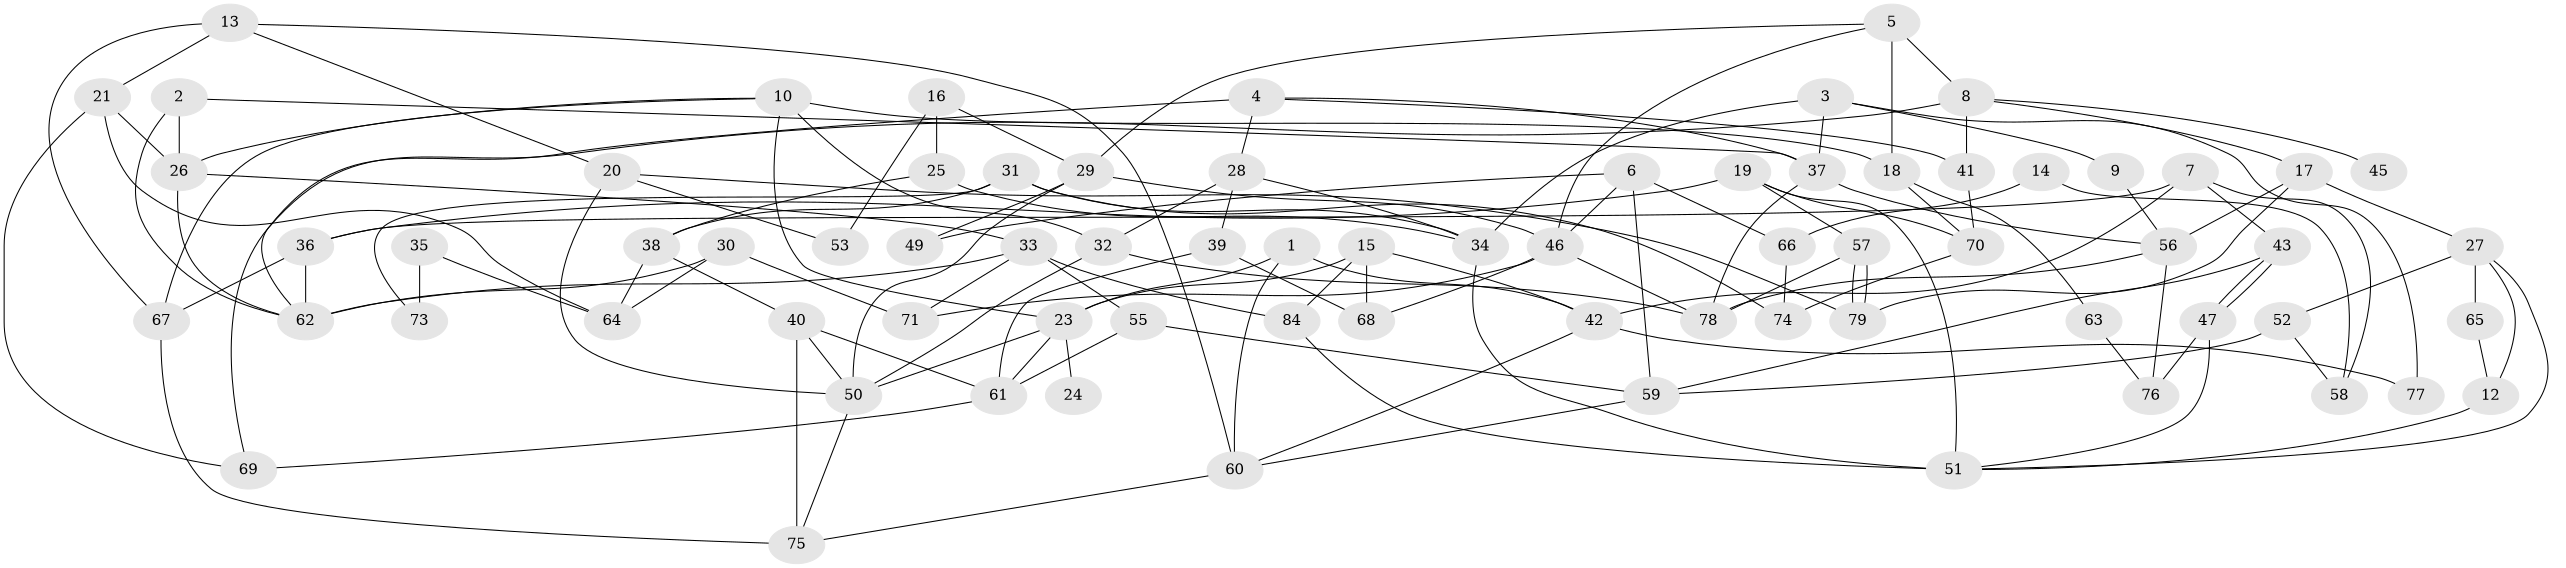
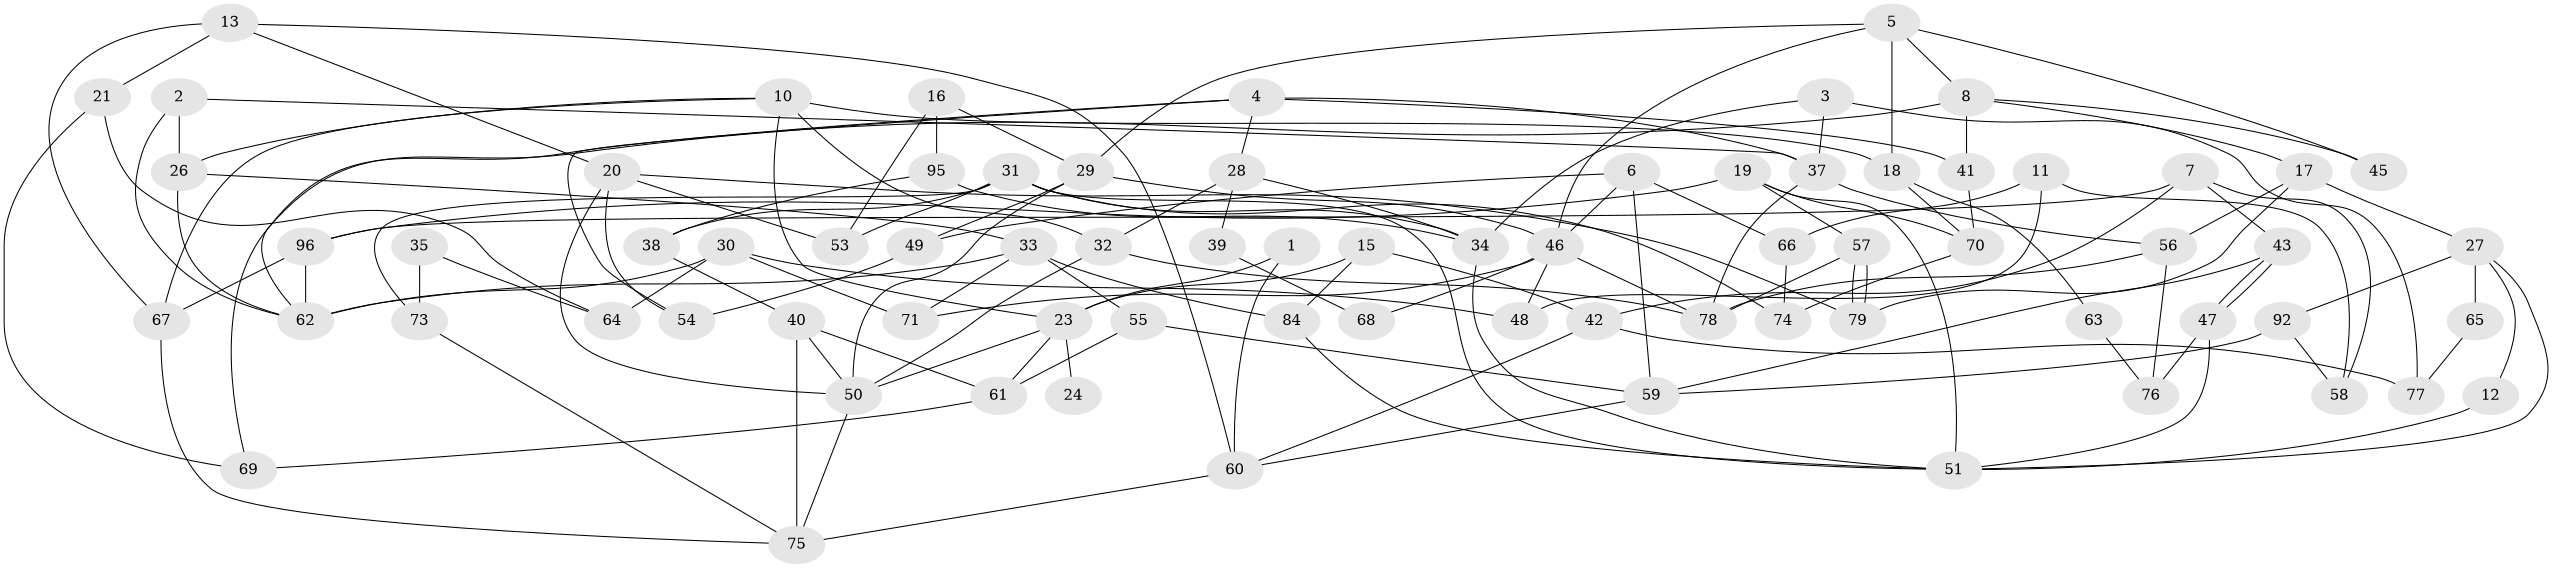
none -> (2140, 88)
(141, 135) -> none
(937, 172) -> (937, 172)
(2041, 172) -> (2041, 172)
(2116, 172) -> none
none -> (926, 209)
(306, 247) -> (306, 247)
(1367, 284) -> none
(1443, 284) -> none
(1069, 286) -> none
(628, 291) -> none
none -> (687, 321)
none -> (1520, 321)
(2283, 321) -> (2283, 321)
none -> (1462, 343)
(2483, 358) -> (2446, 359)
none -> (608, 433)
